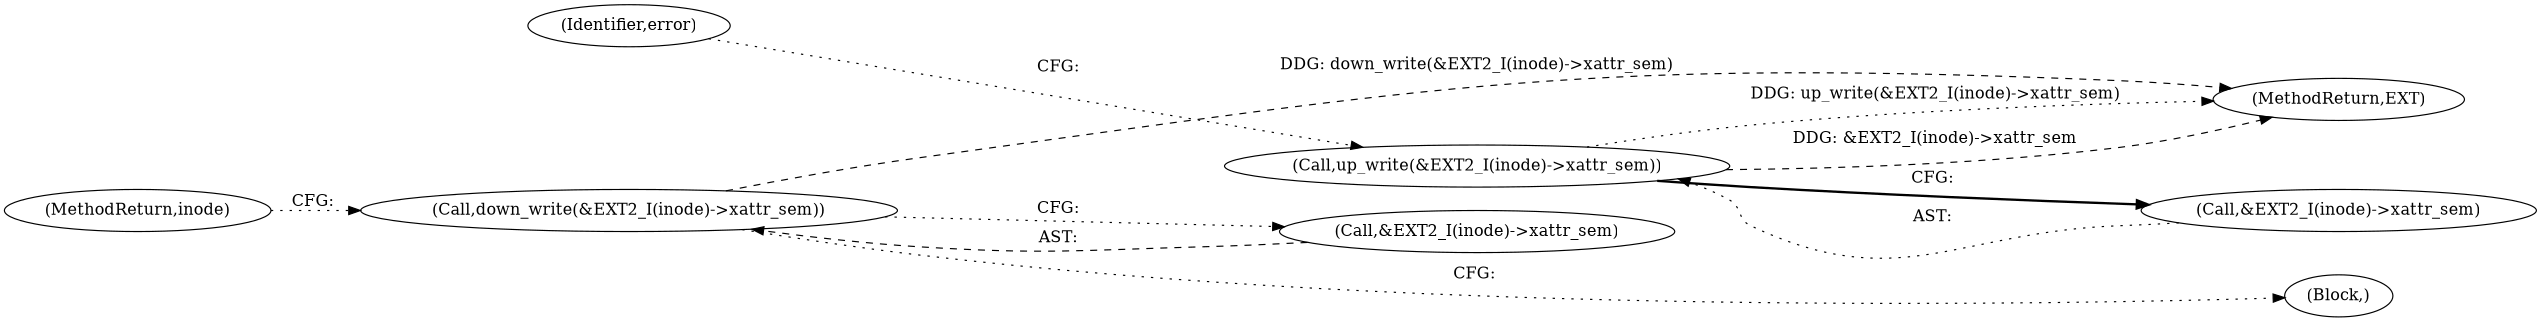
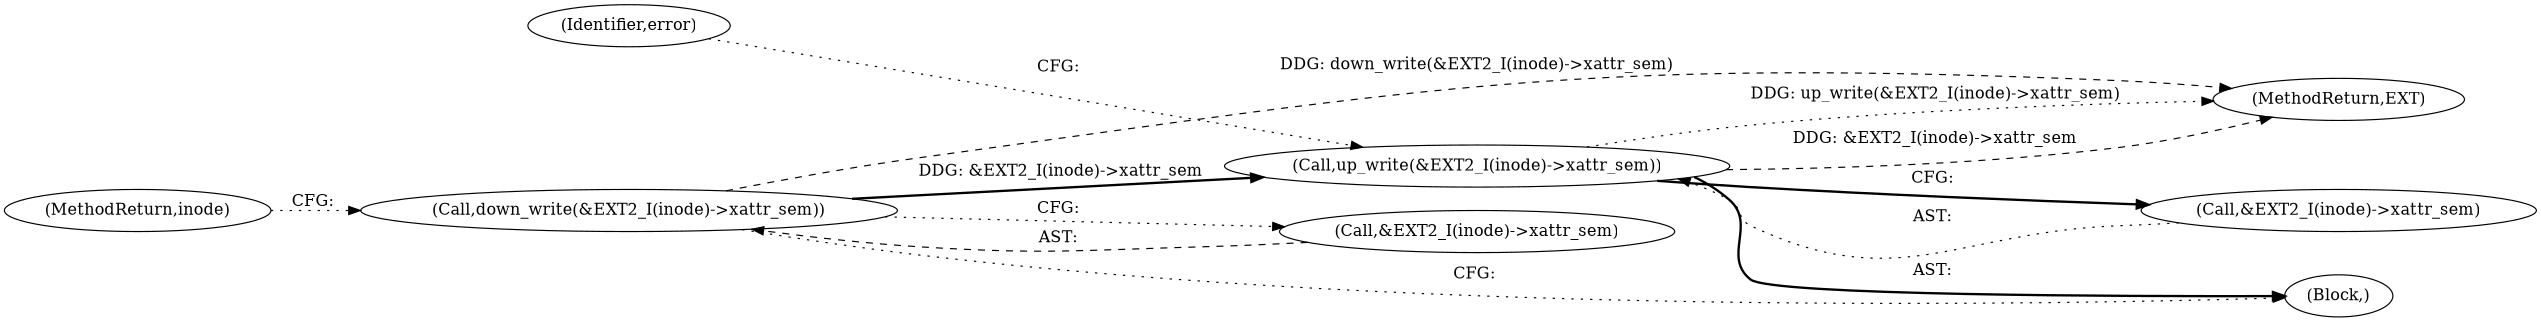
none -> (1051, 188)
none -> (1947, 293)
